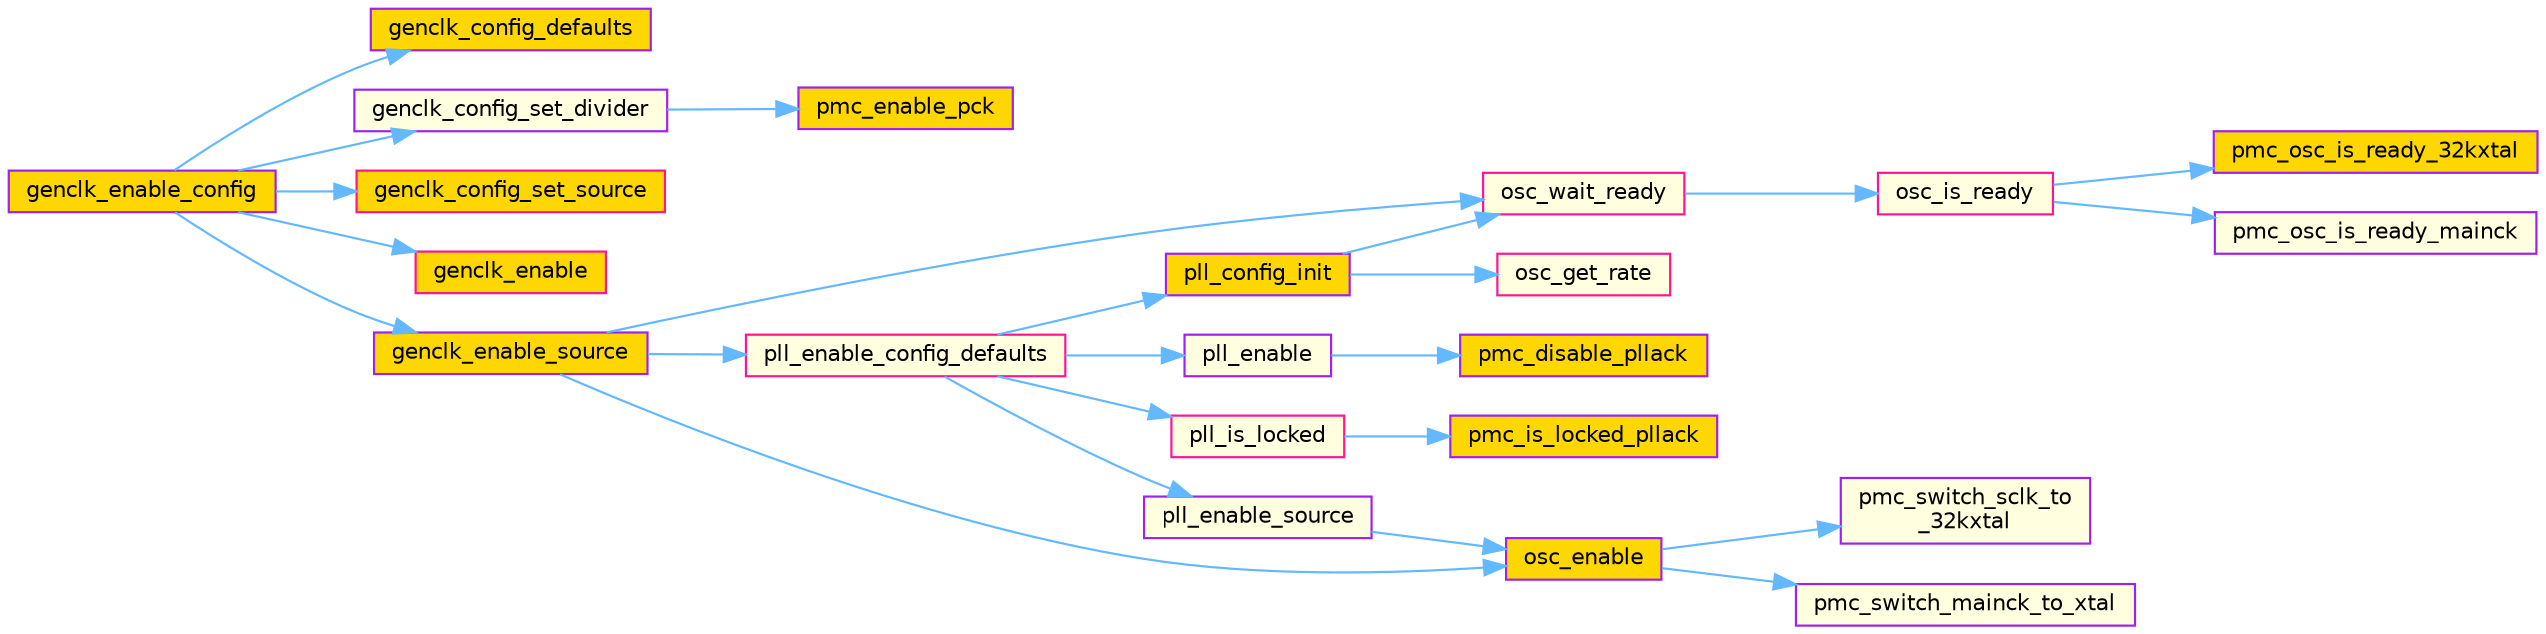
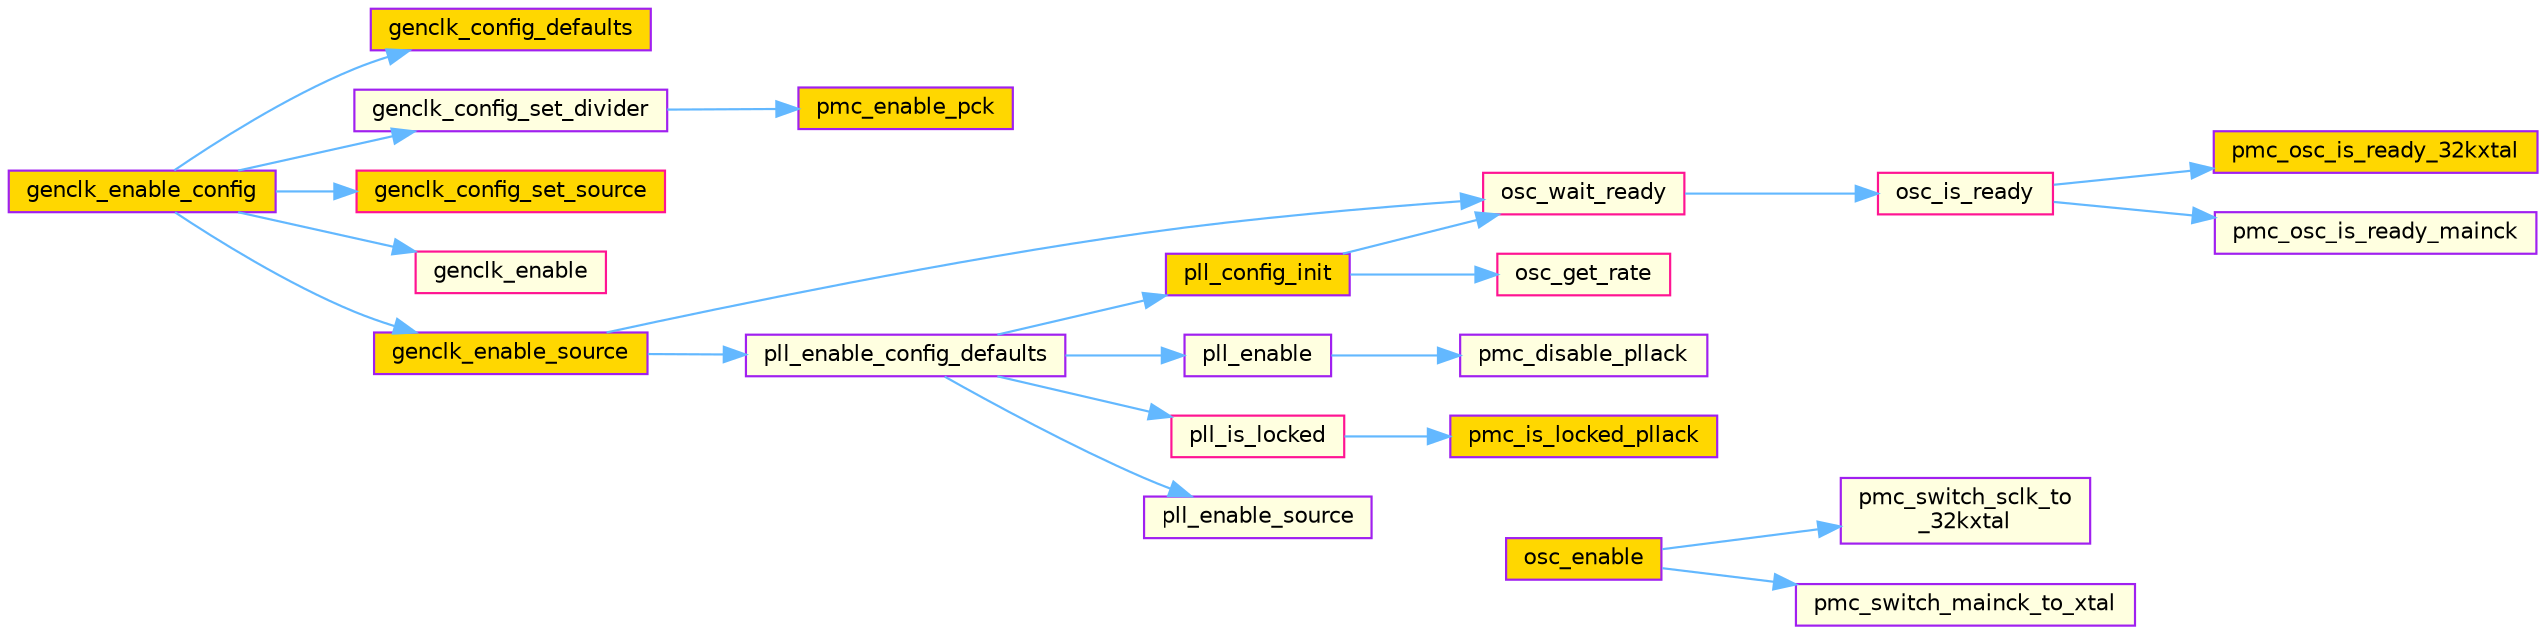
(511, 272) -> (511, 272)
(906, 355) -> (906, 355)
(1584, 355) -> (1584, 355)
(1010, 531) -> none
(1427, 539) -> none
